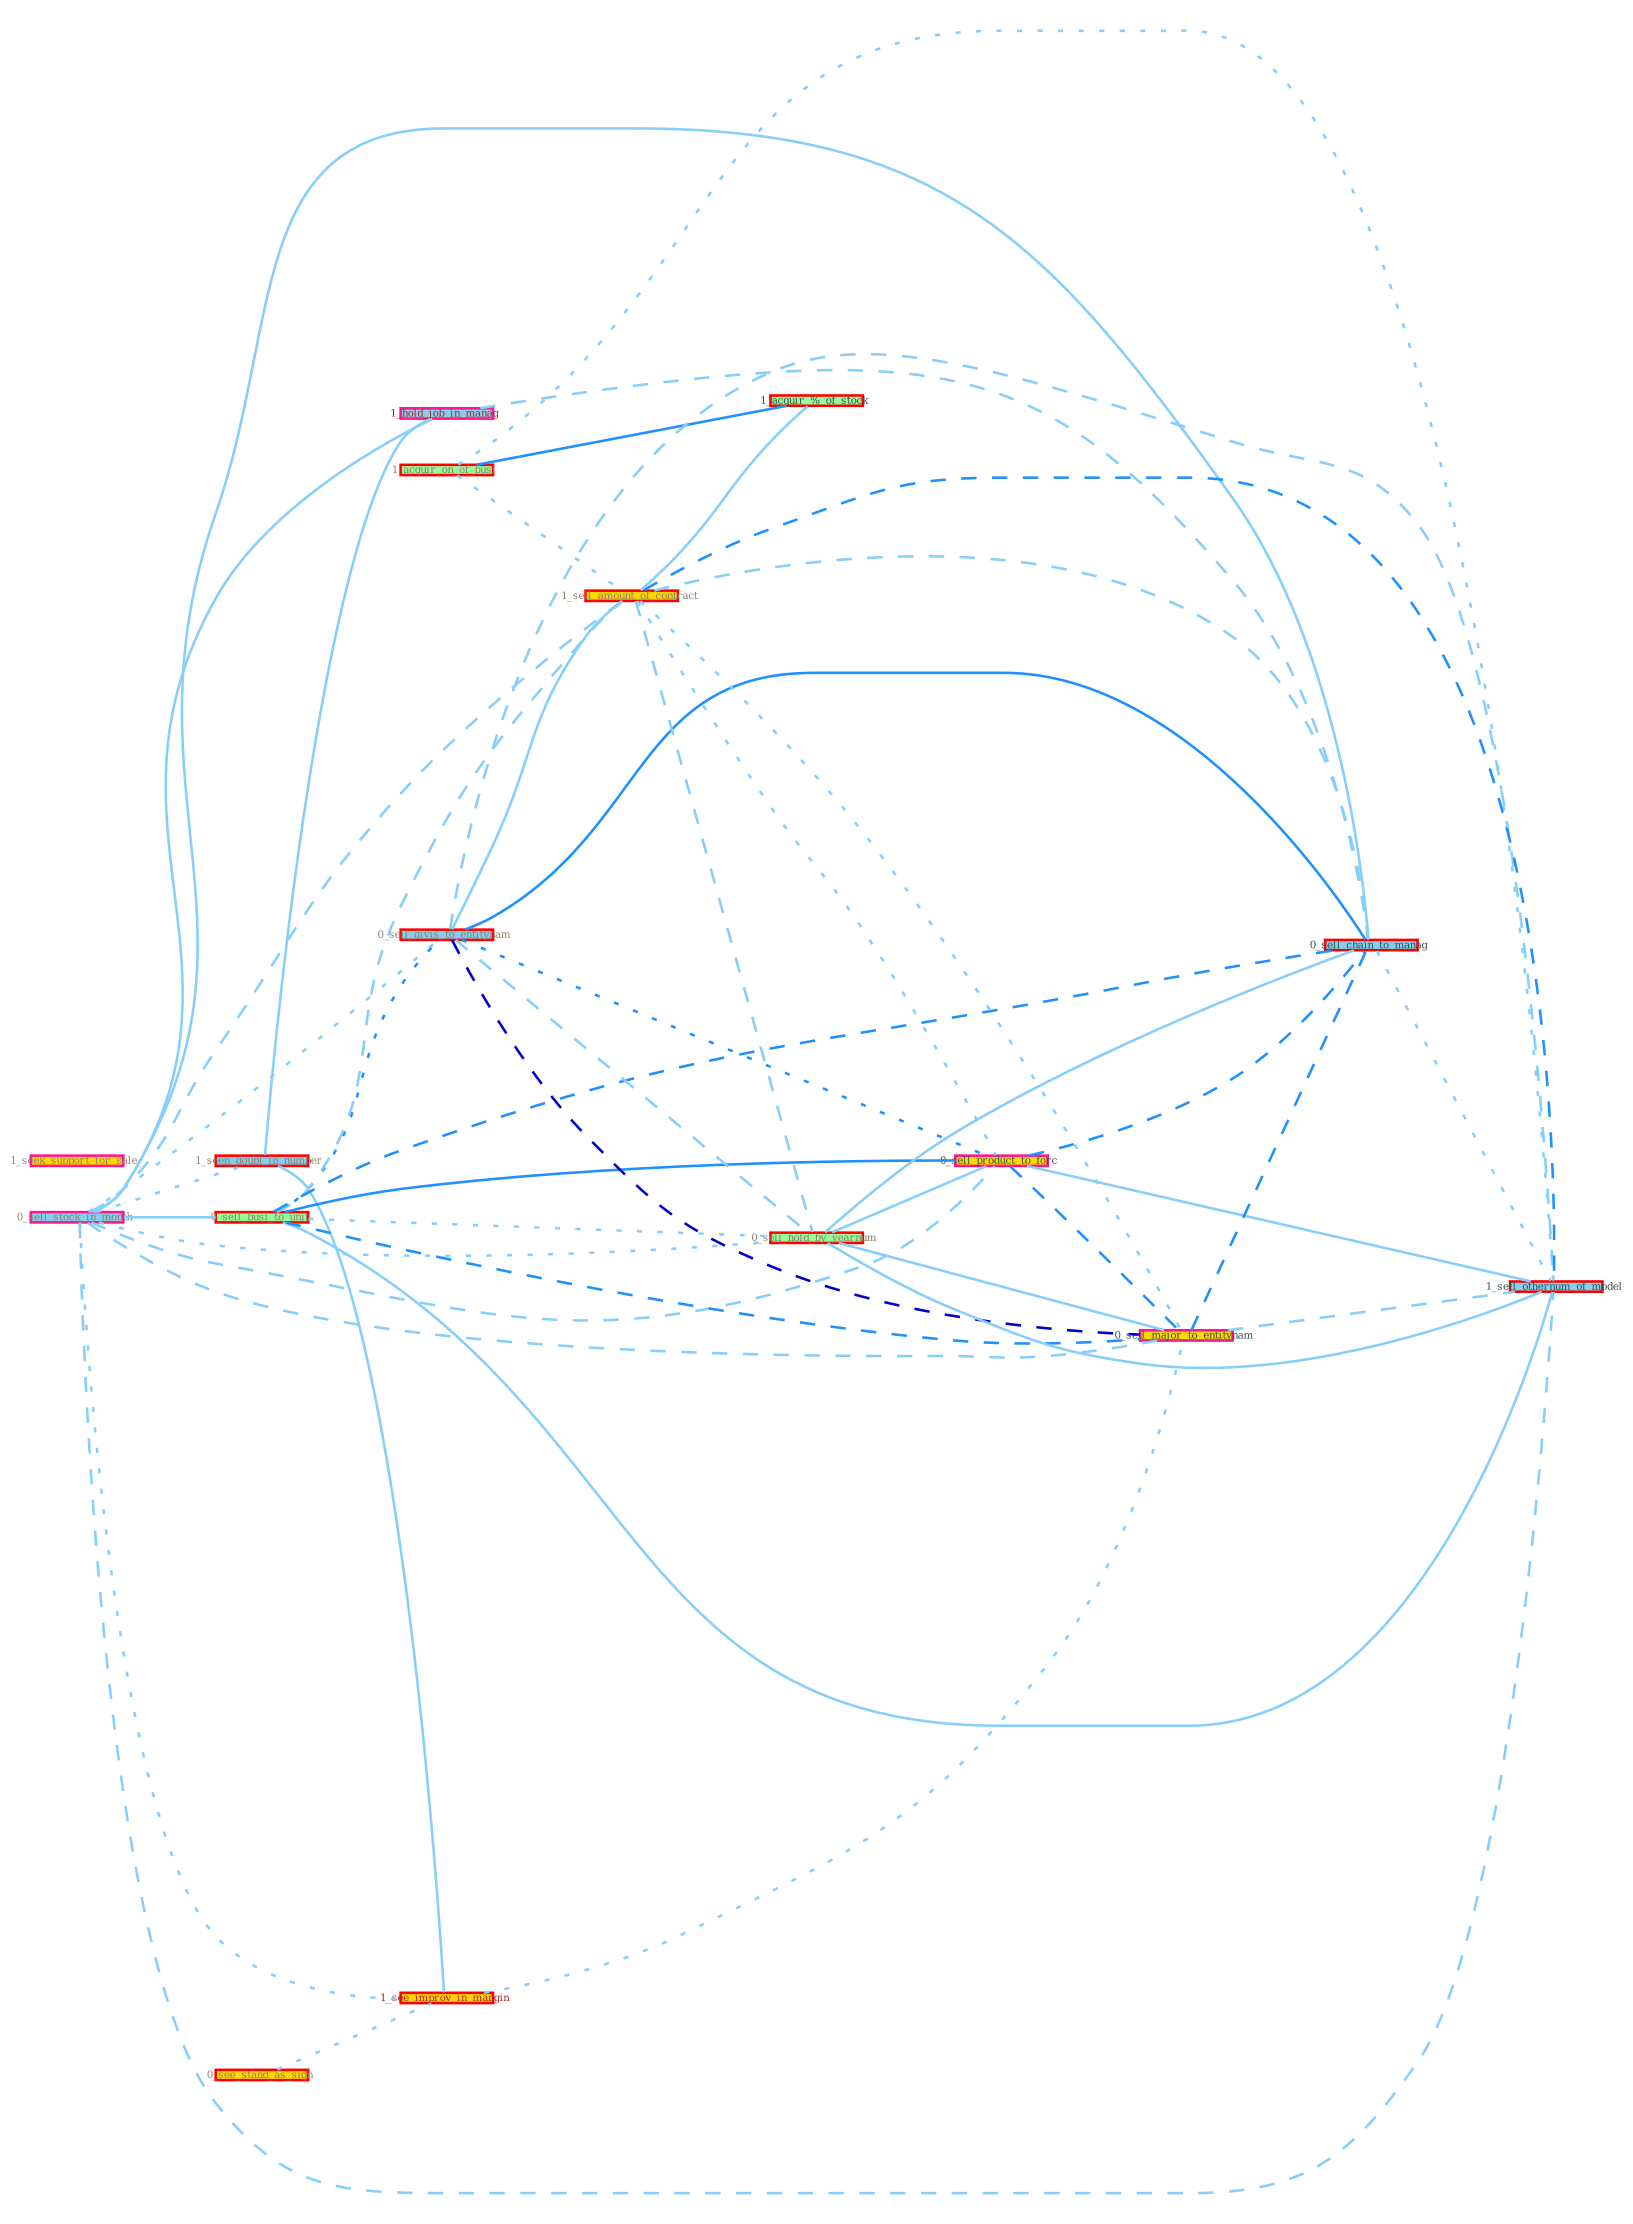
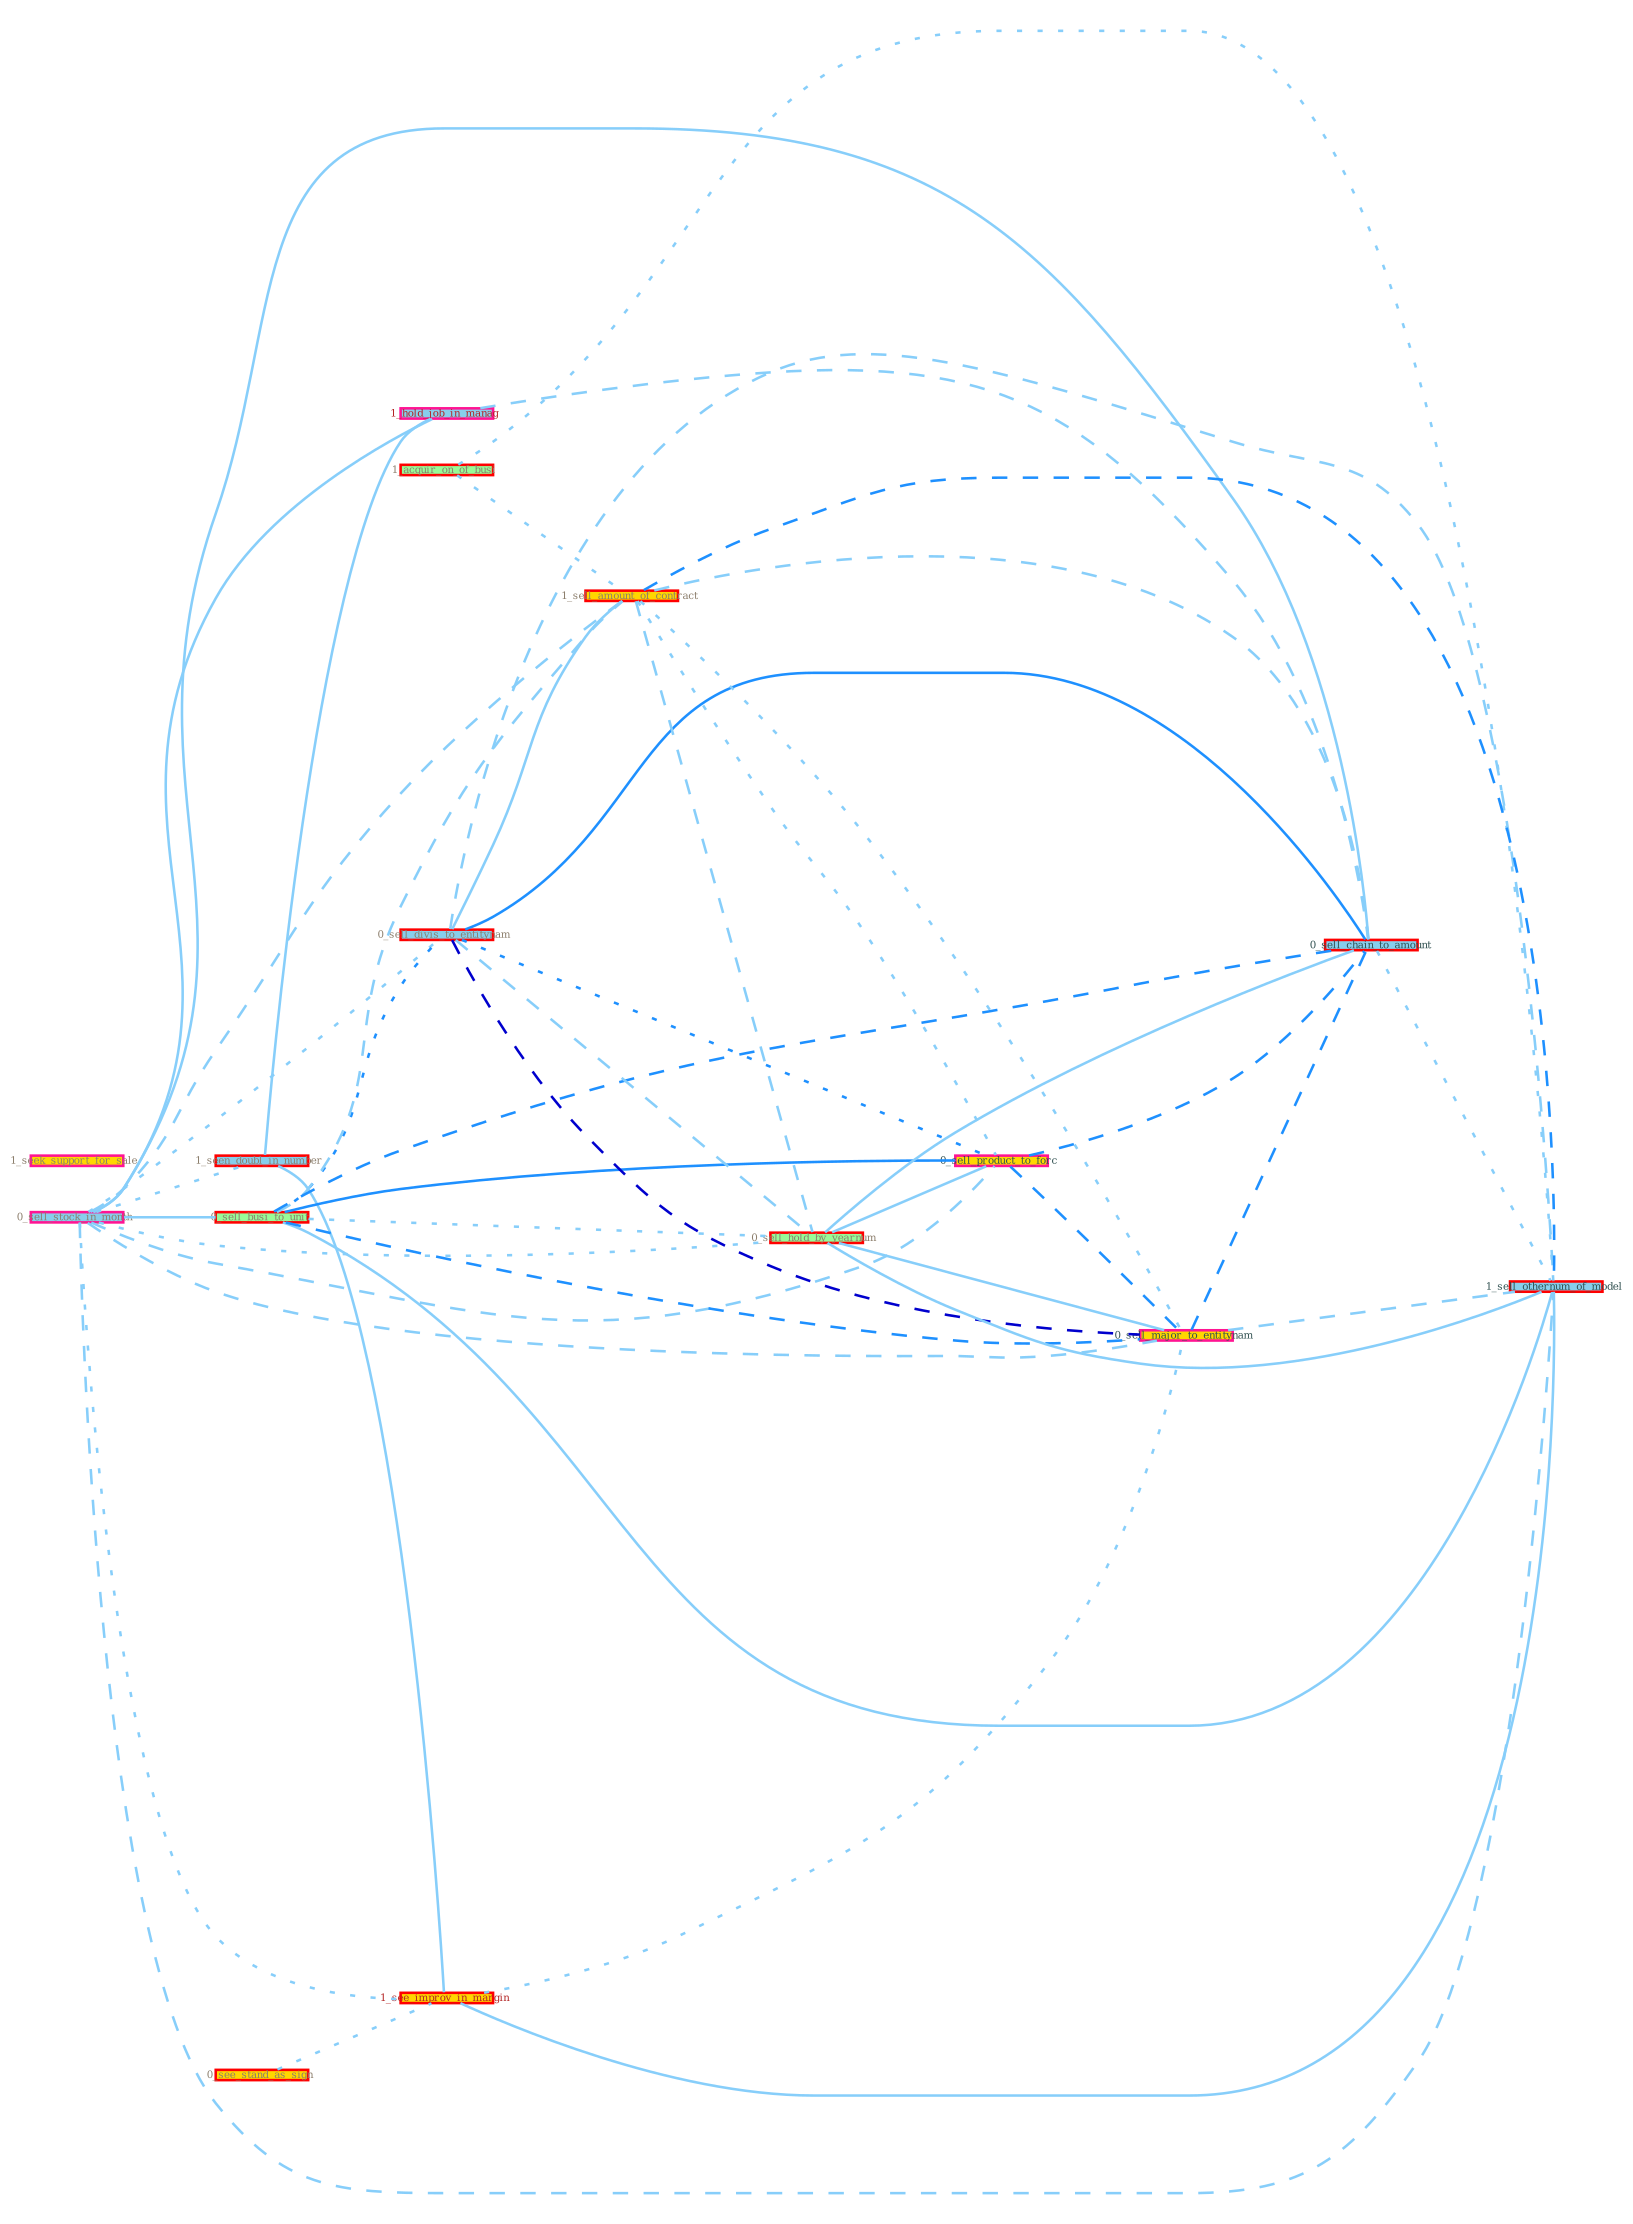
(817, 401) -> none
(1371, 945) -> (1371, 945)
(1279, 1224) -> (1297, 2068)
